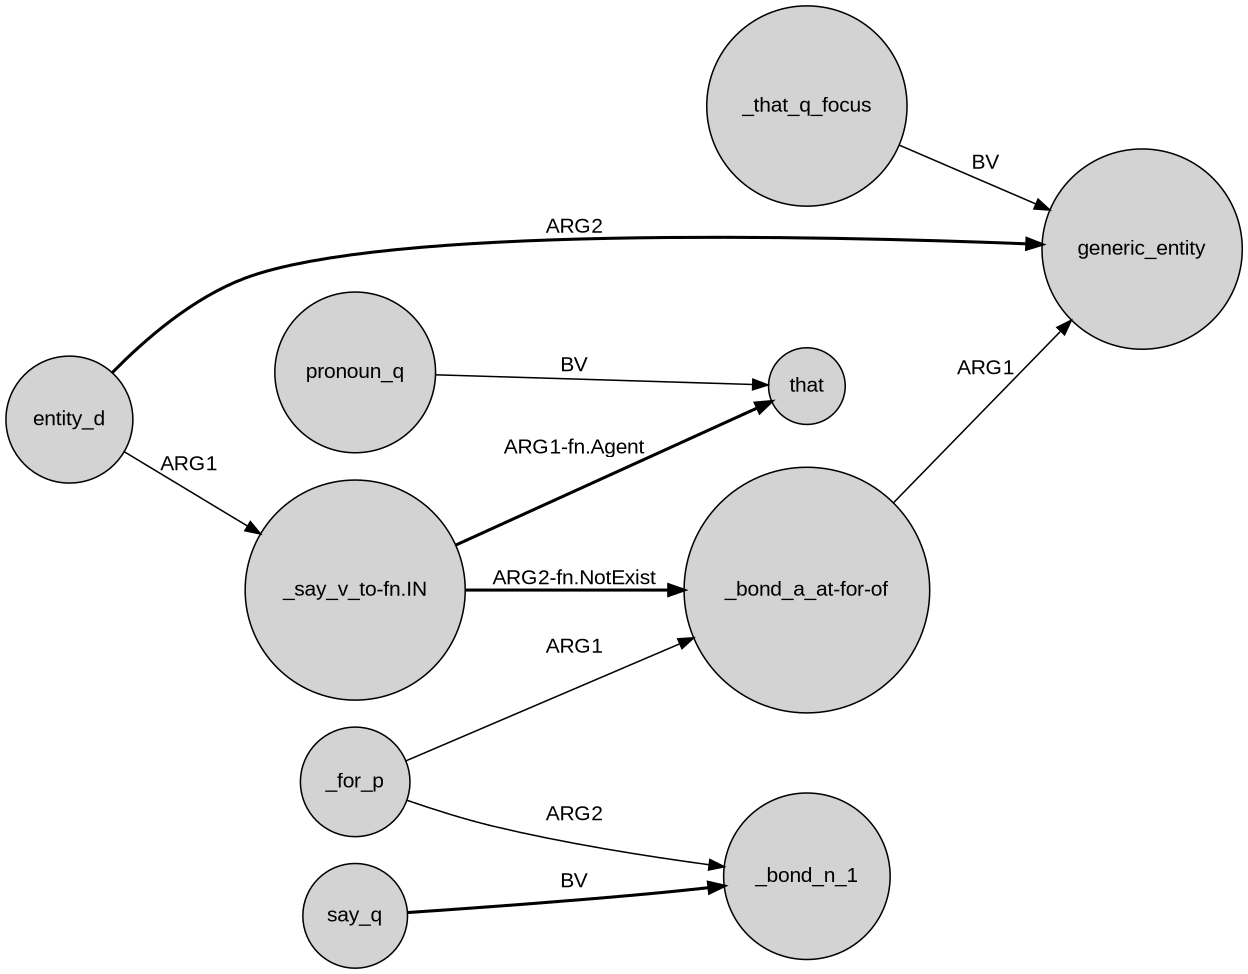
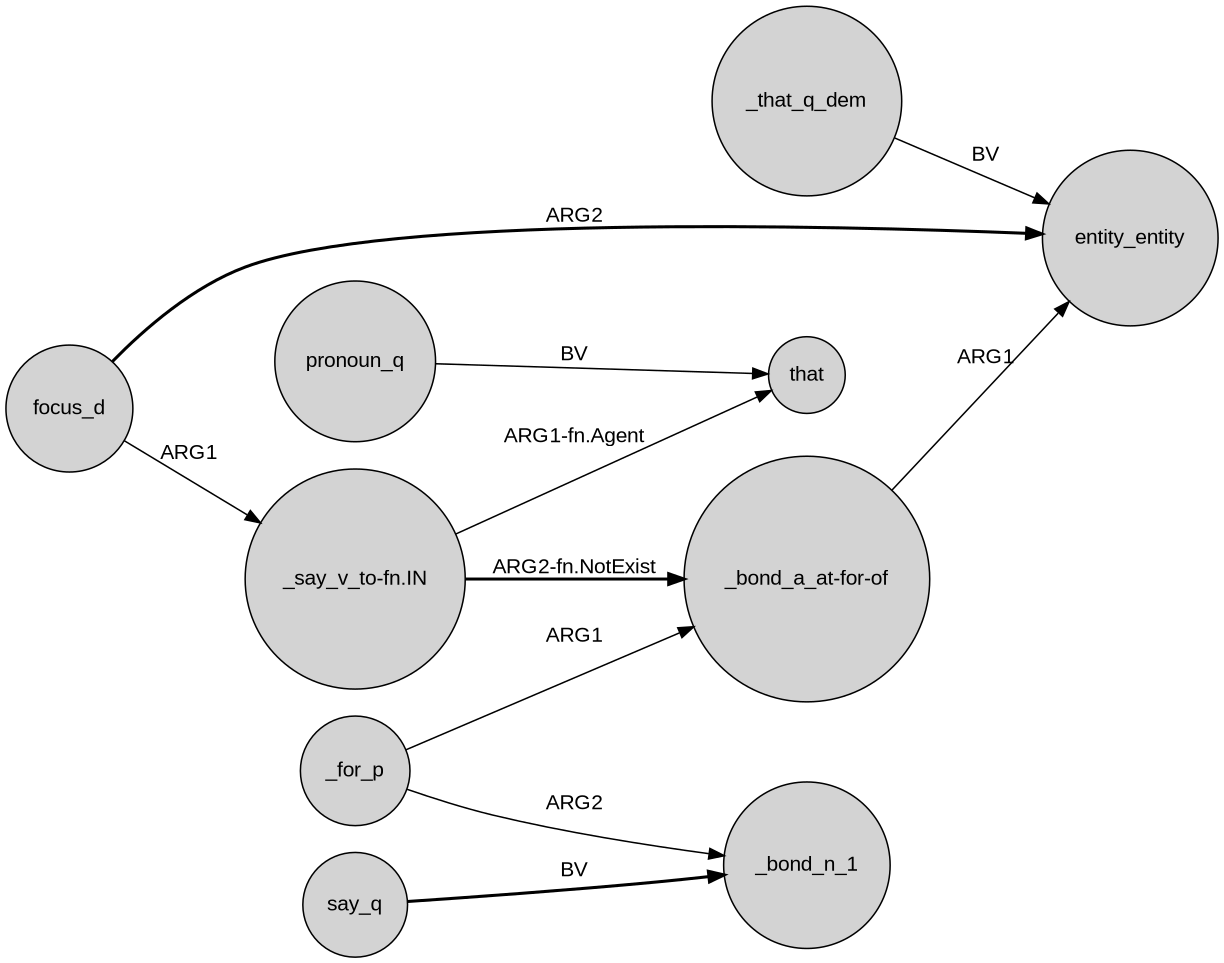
(807, 106) -> (807, 101)
(1142, 249) -> (1130, 238)
(69, 420) -> (69, 409)
(606, 477) -> (606, 466)
